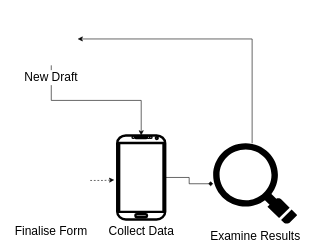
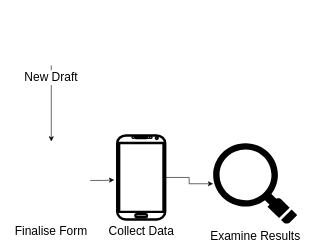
(83, 39) -> none
(96, 100) -> (51, 100)
(100, 180) -> (100, 180)
(207, 184) -> (207, 184)
